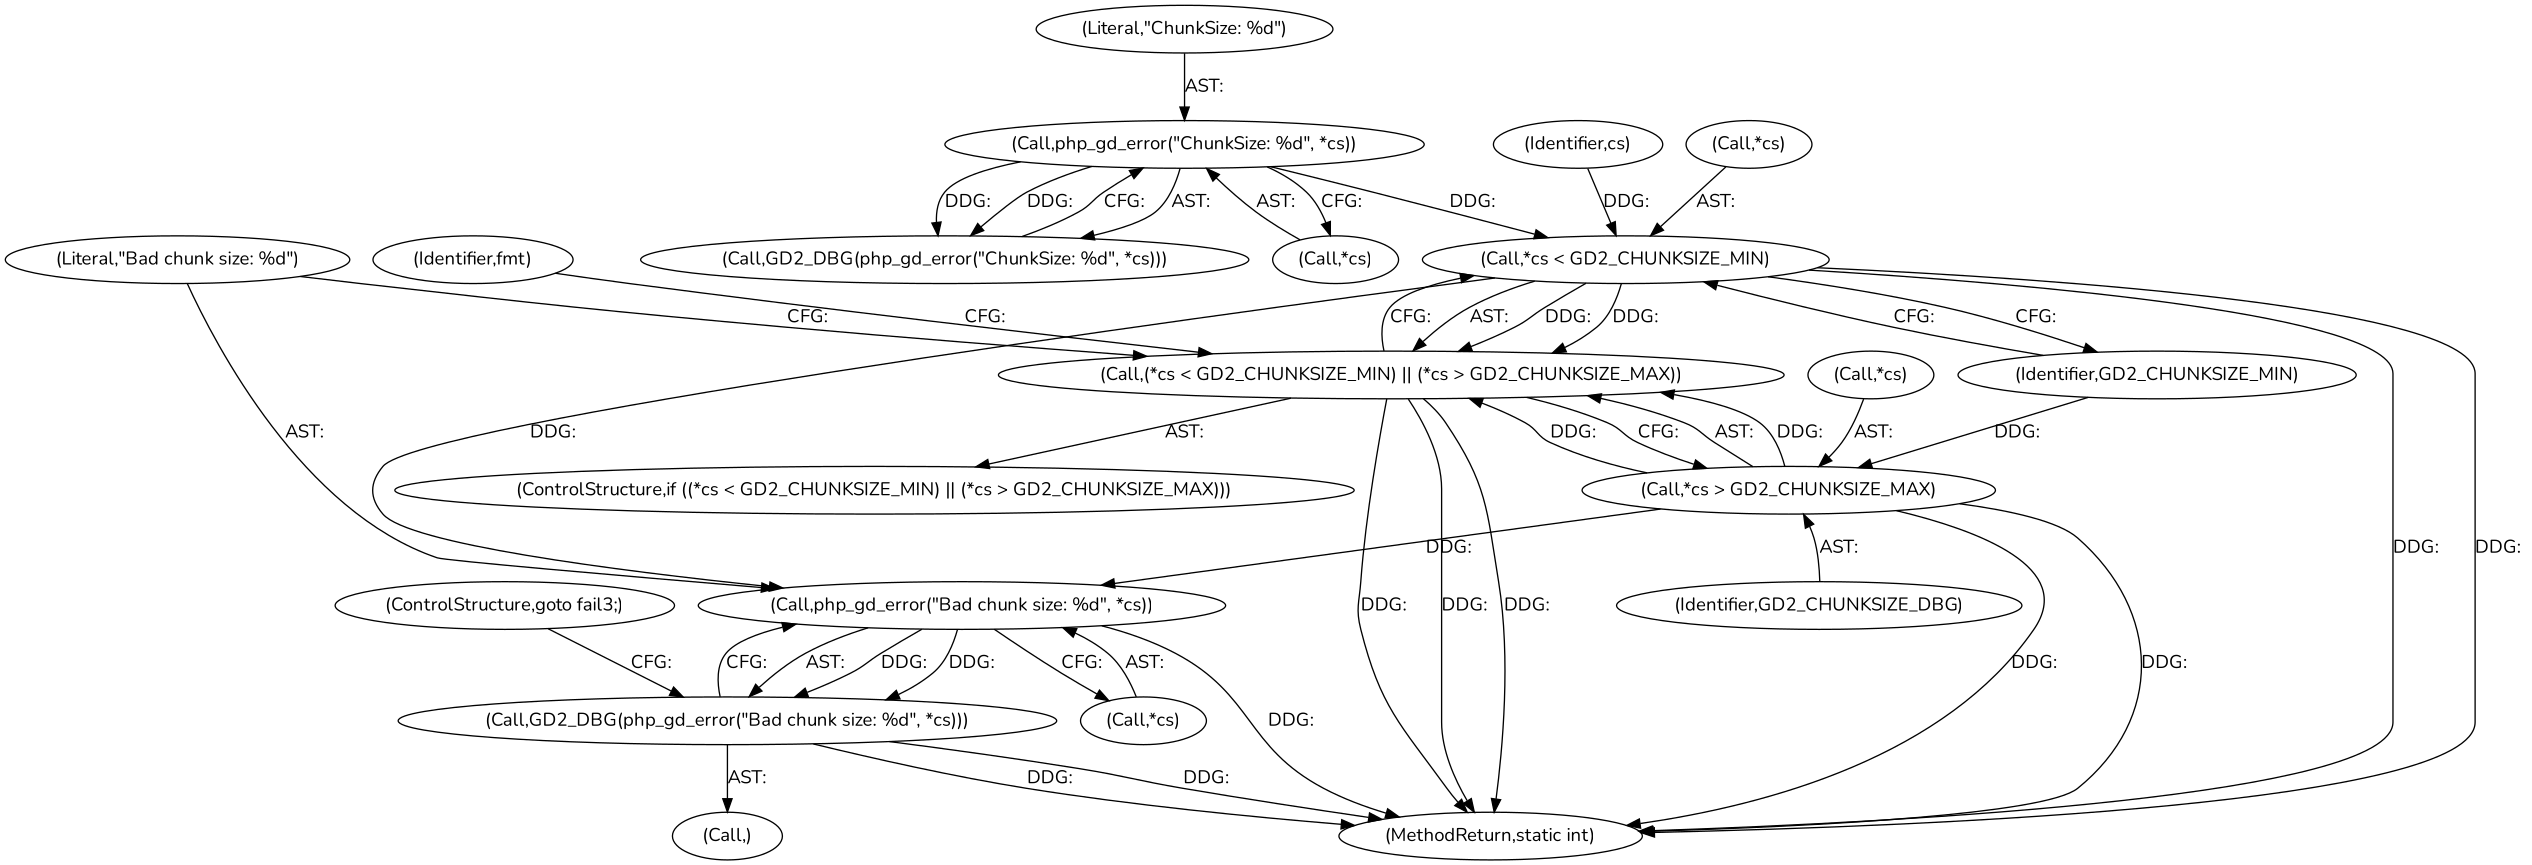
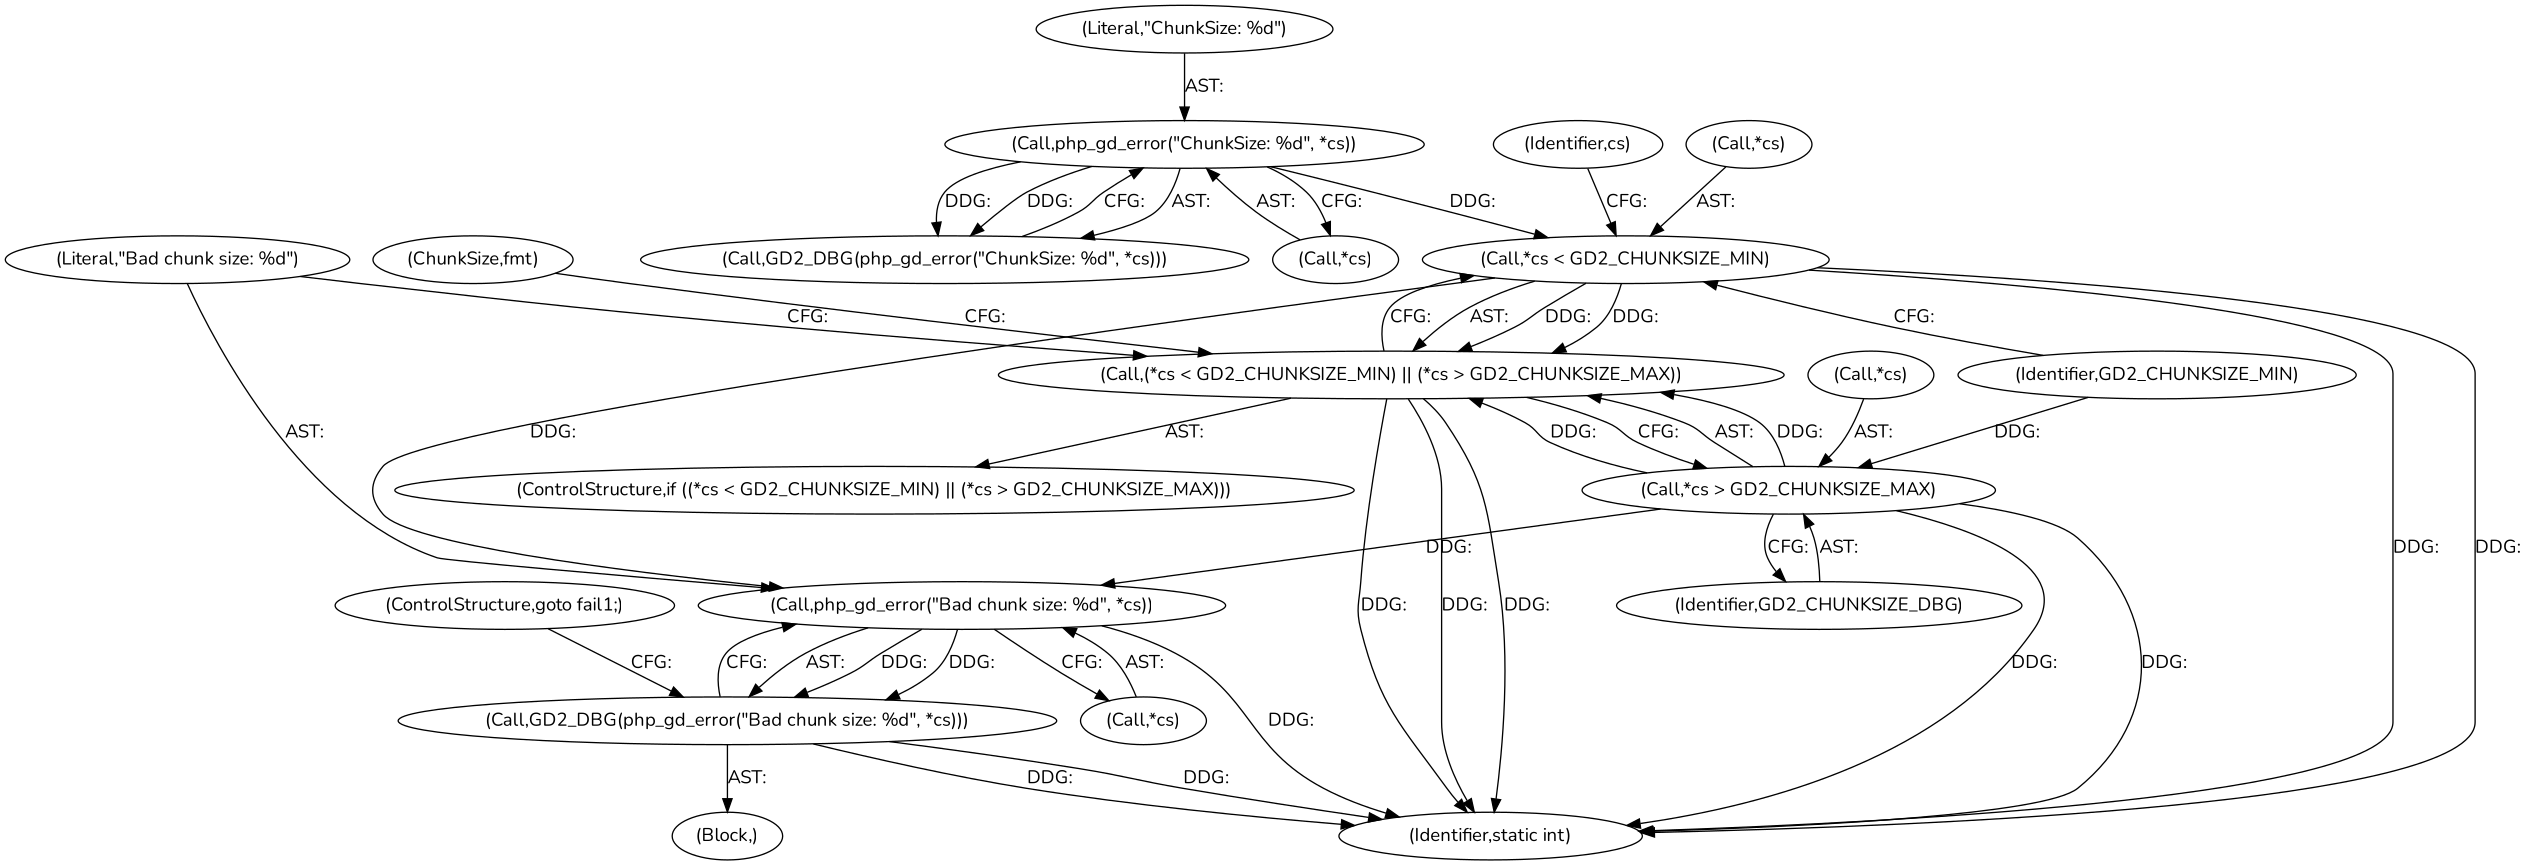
(1629, 202) -> (1629, 202)
(473, 260) -> (473, 260)
(1928, 304) -> none
none -> (1765, 544)
(505, 606) -> (505, 606)
(727, 836) -> (727, 836)
(1491, 836) -> (1491, 836)
